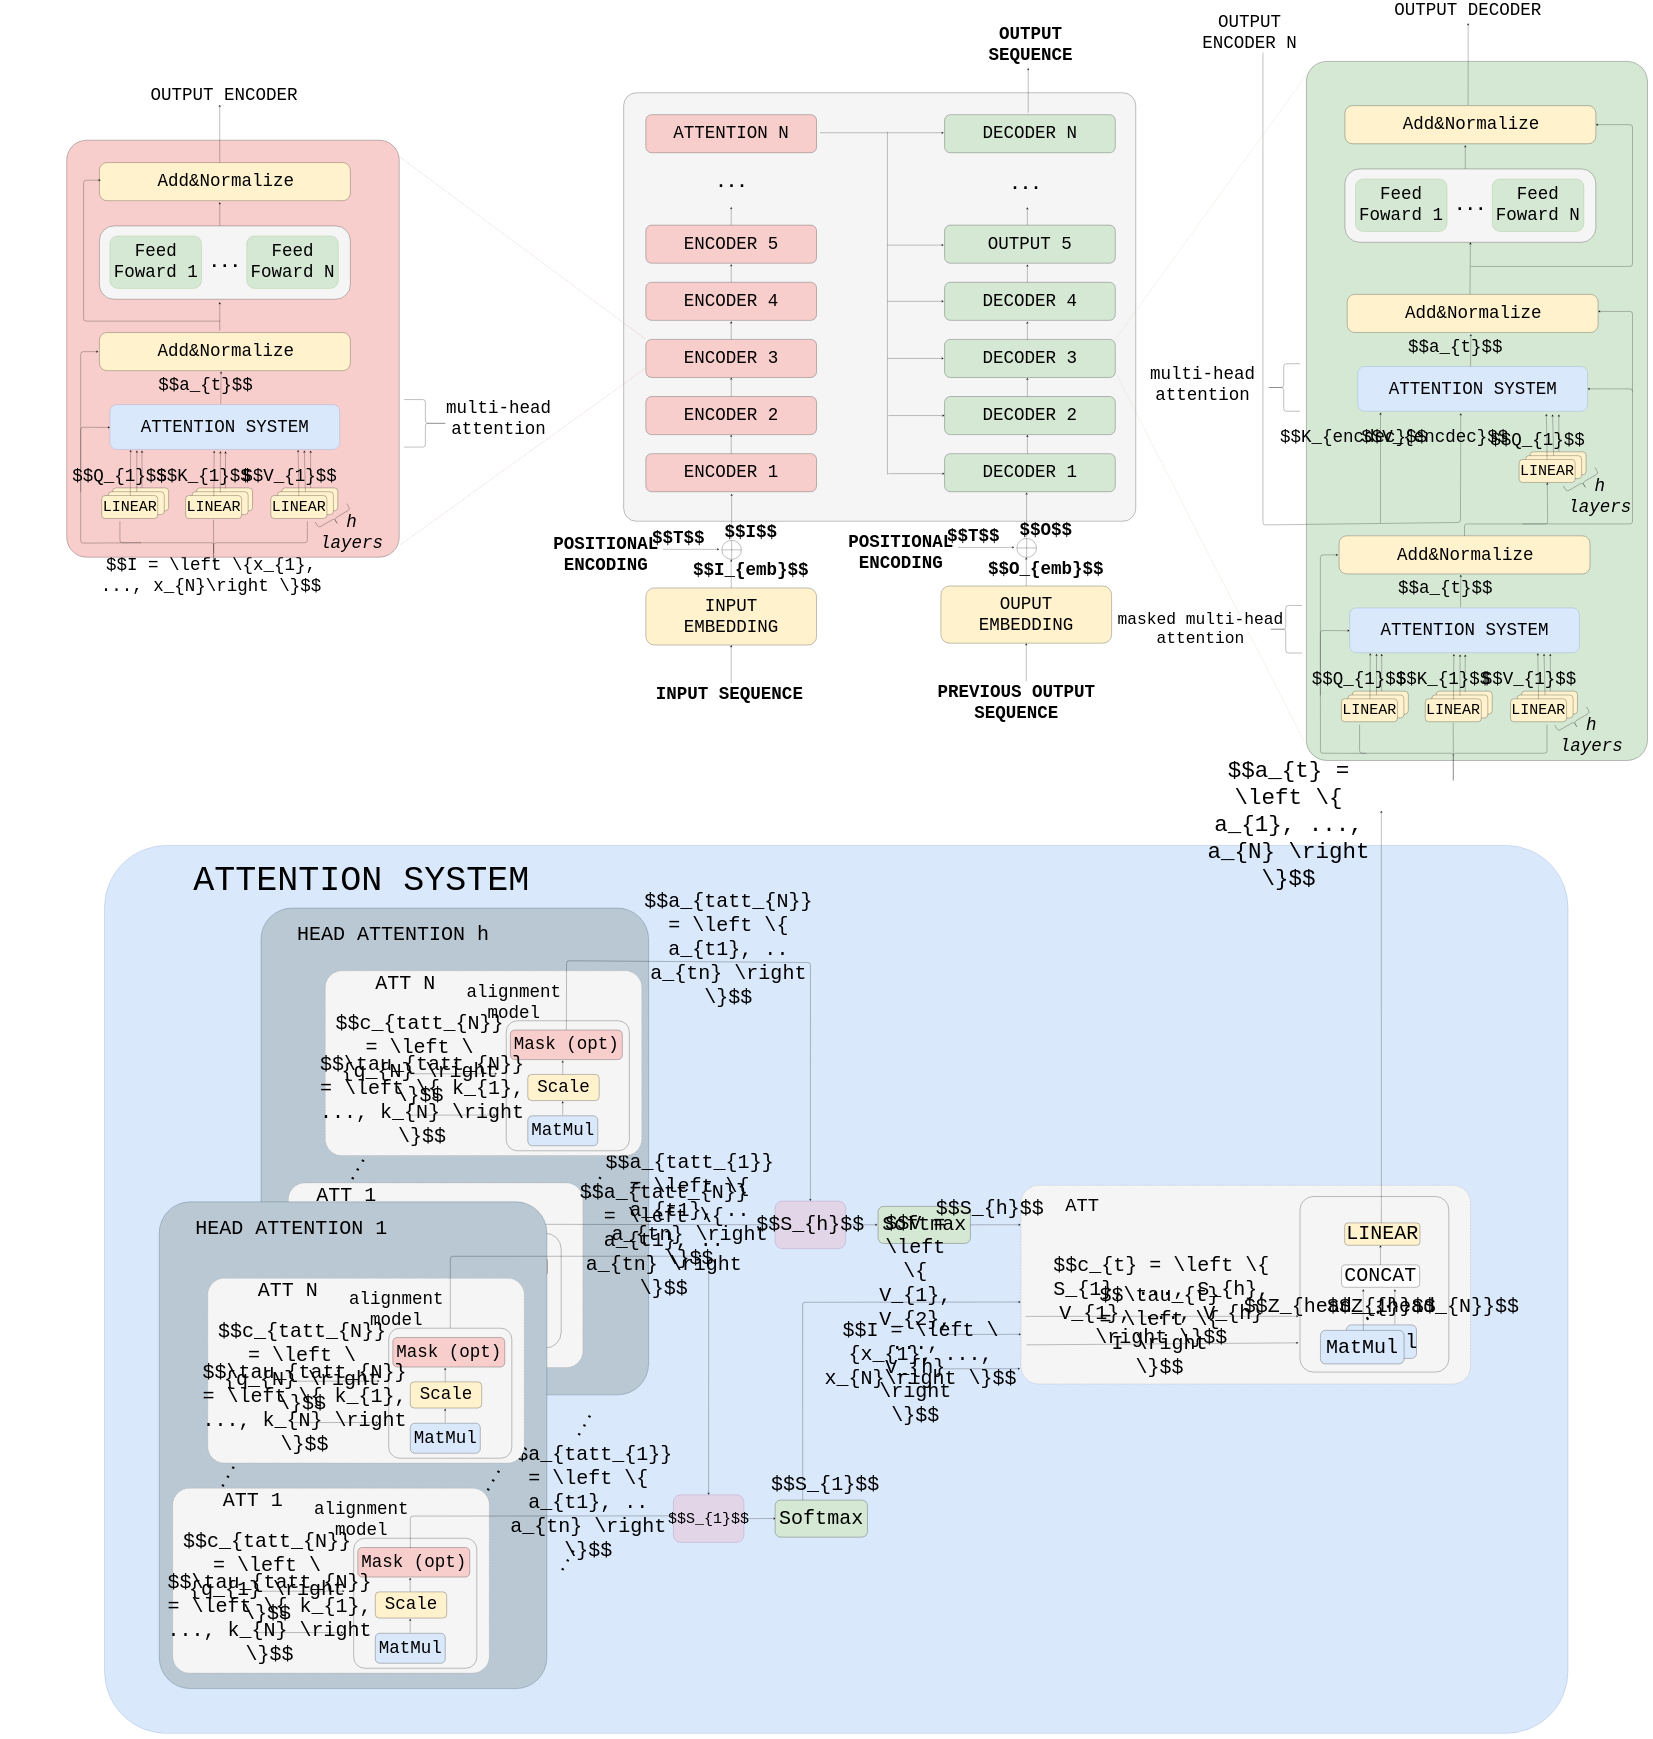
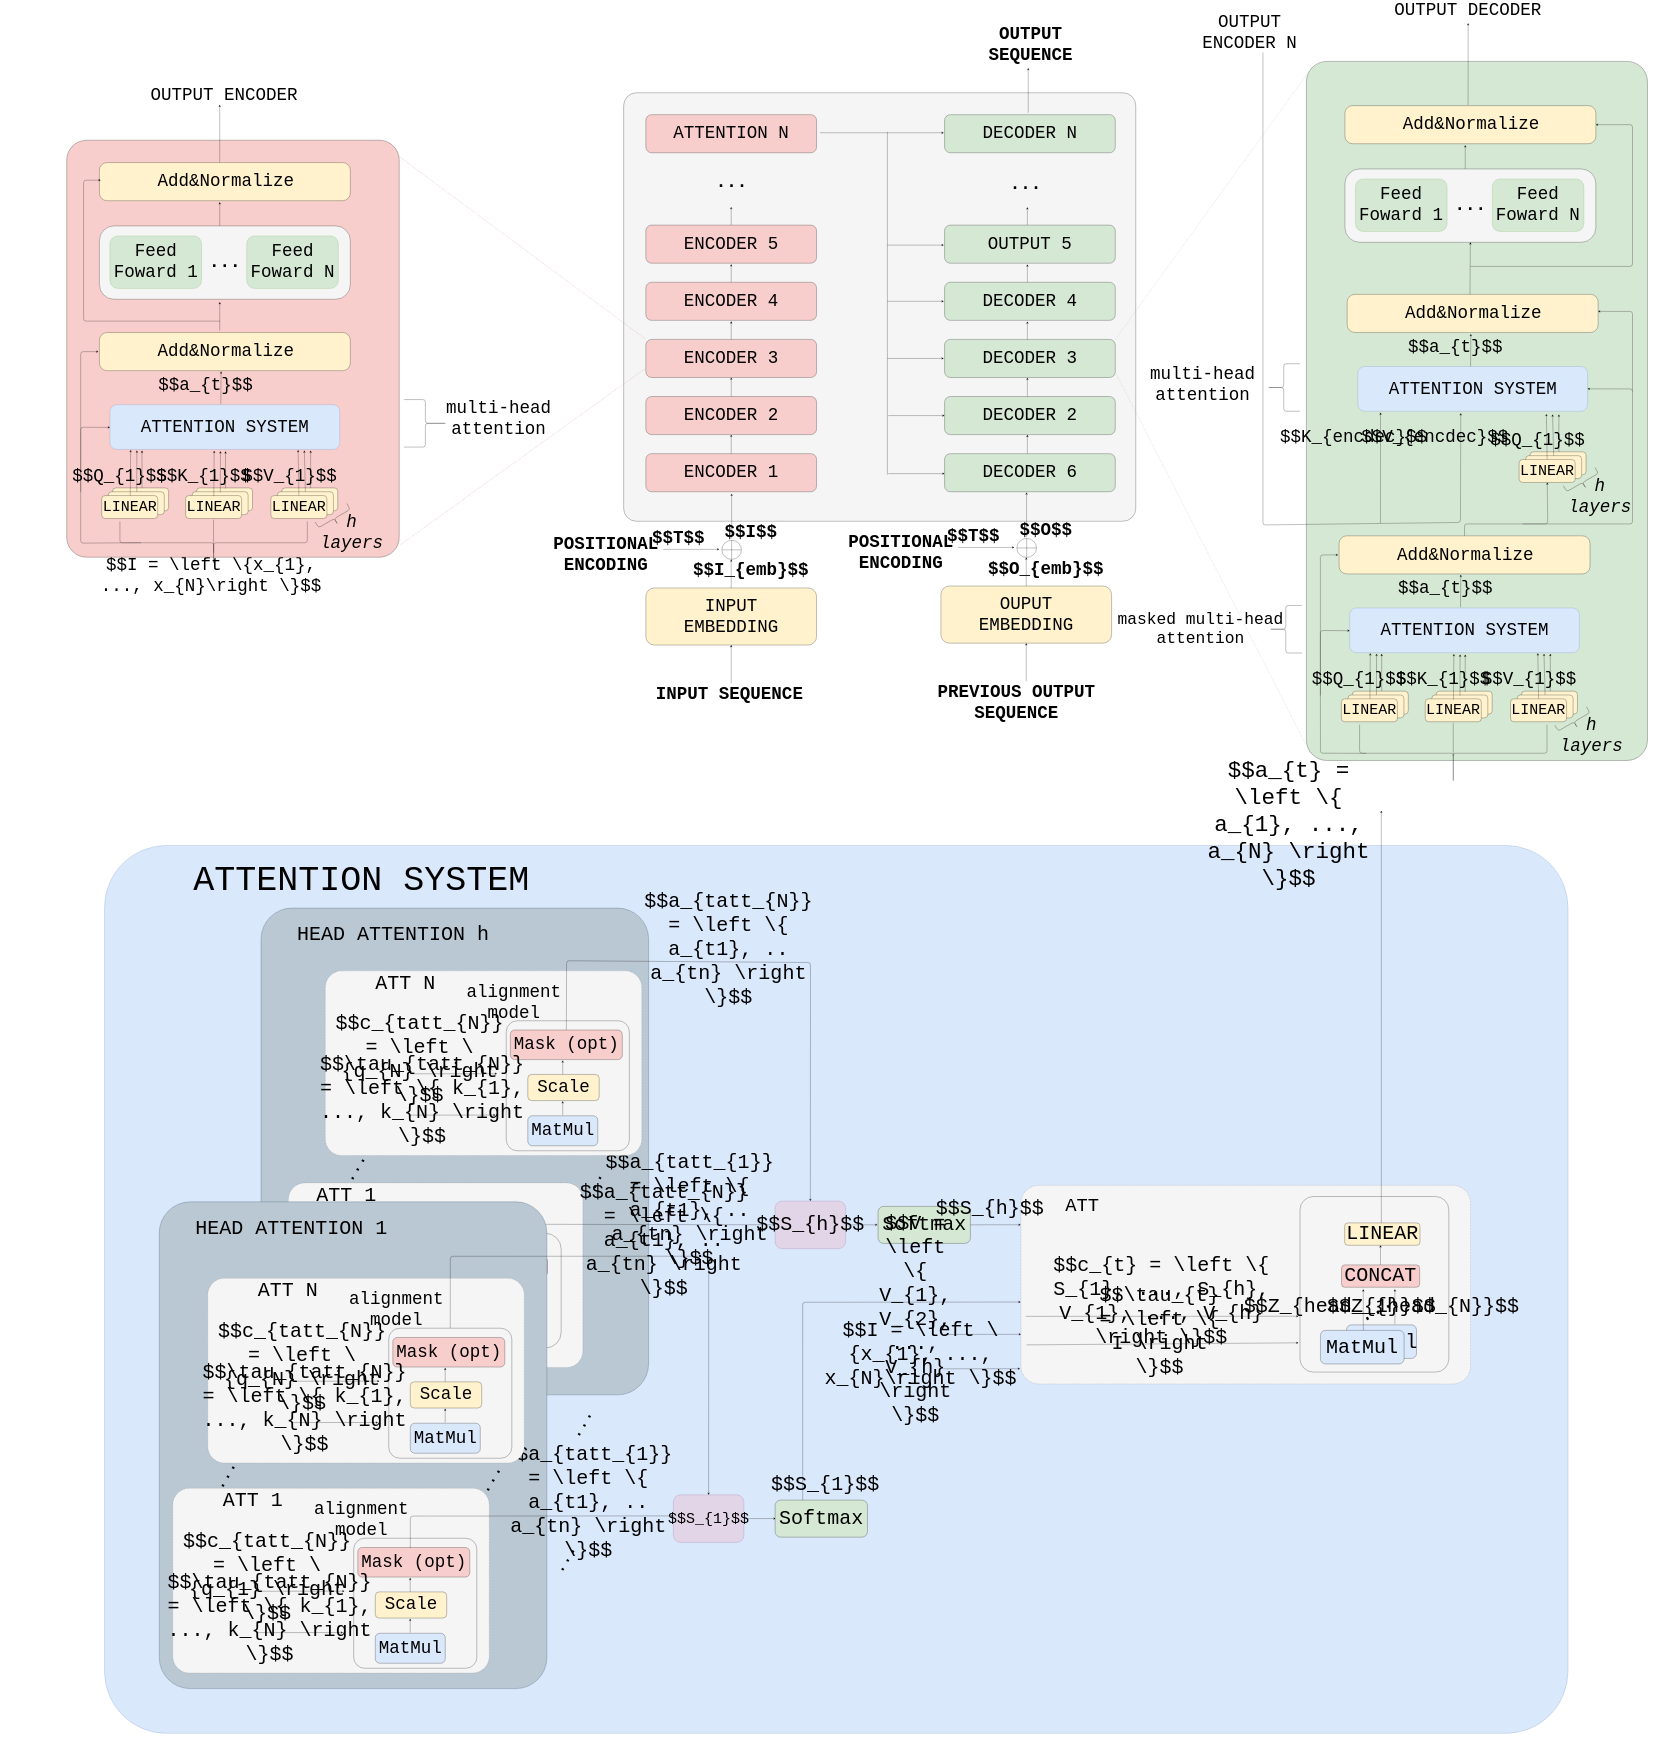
(1030, 473) -> (1030, 473)
(1380, 1276) -> (1380, 1276)
